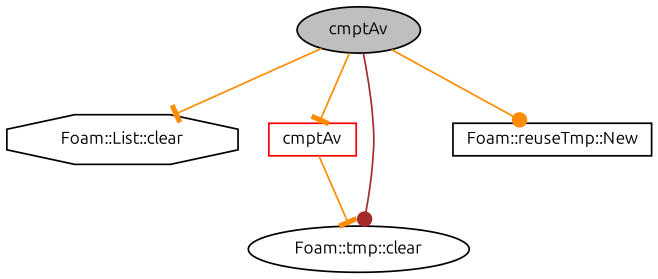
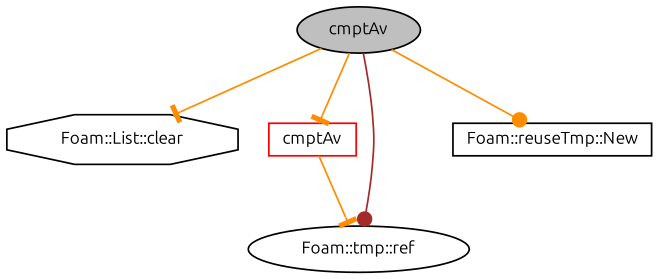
(359, 249) -> (359, 249)
